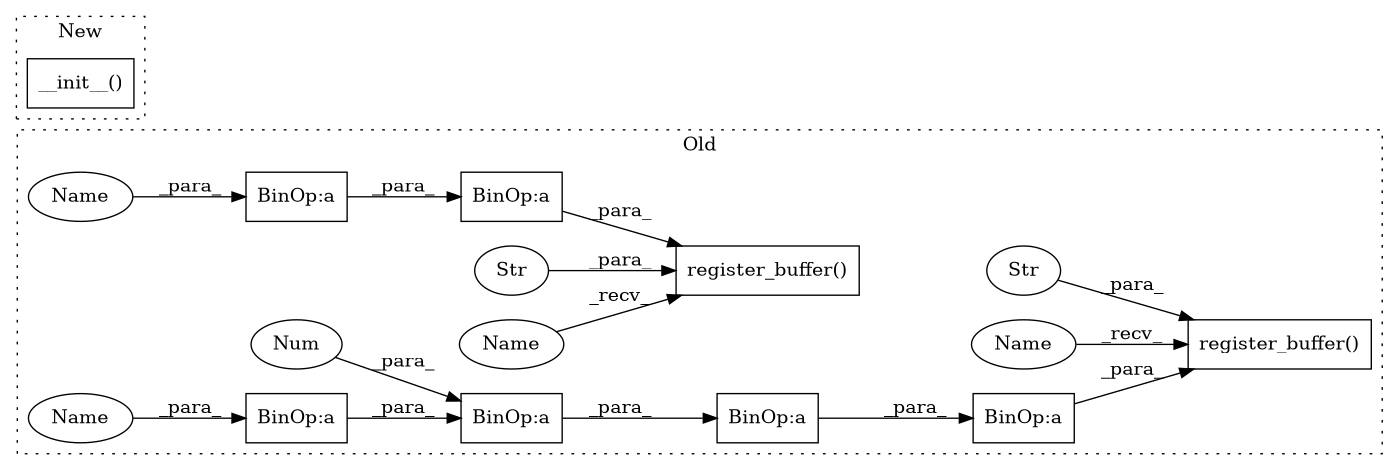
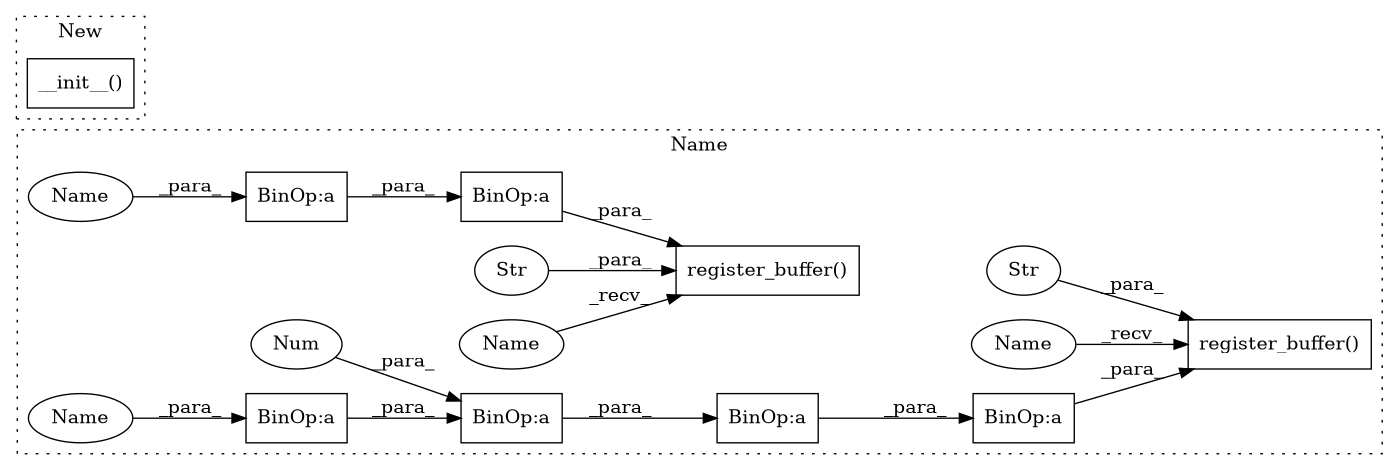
(700, 146) -> (700, 146)
